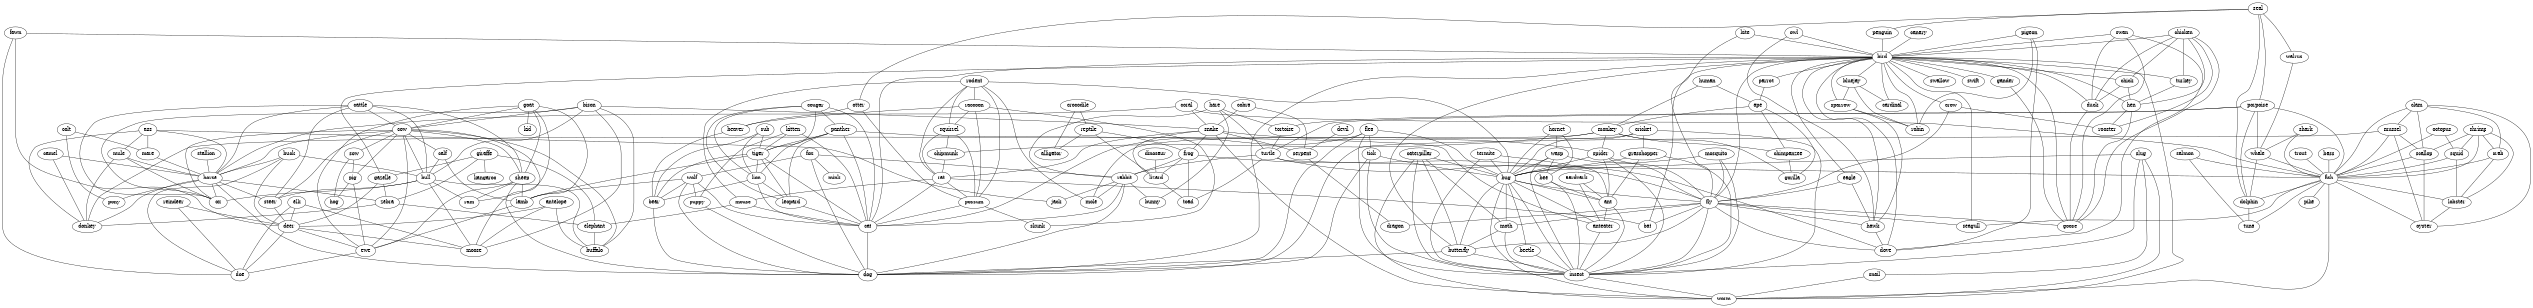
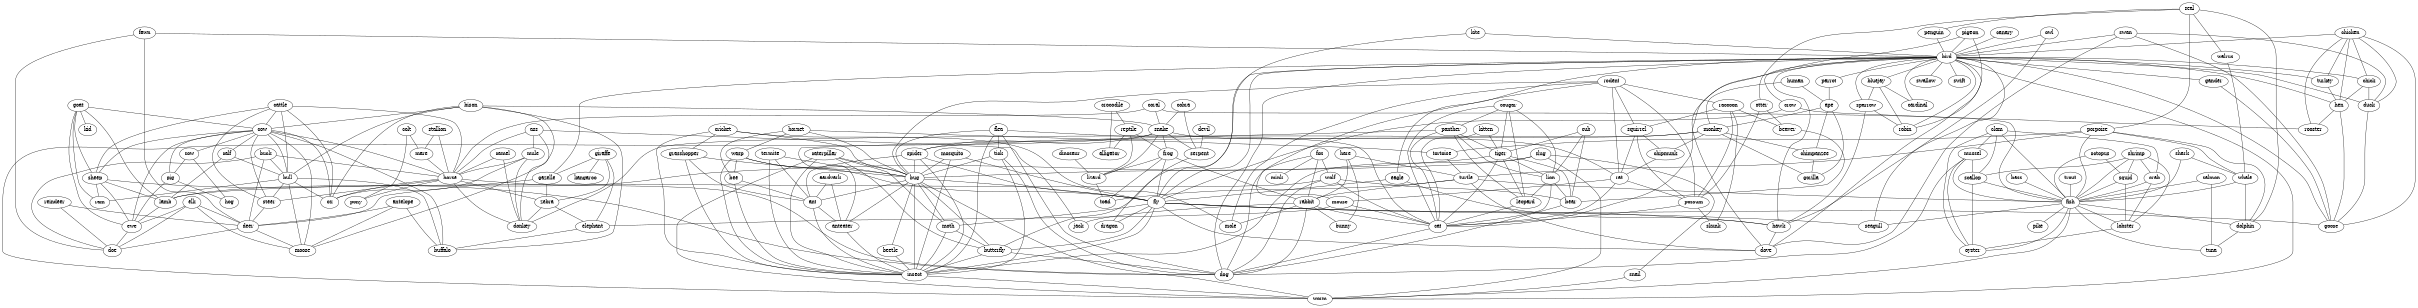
(1247, 118) -> (1196, 142)
(148, 142) -> (429, 142)
(697, 202) -> none
(1648, 227) -> none
(328, 239) -> (163, 215)
